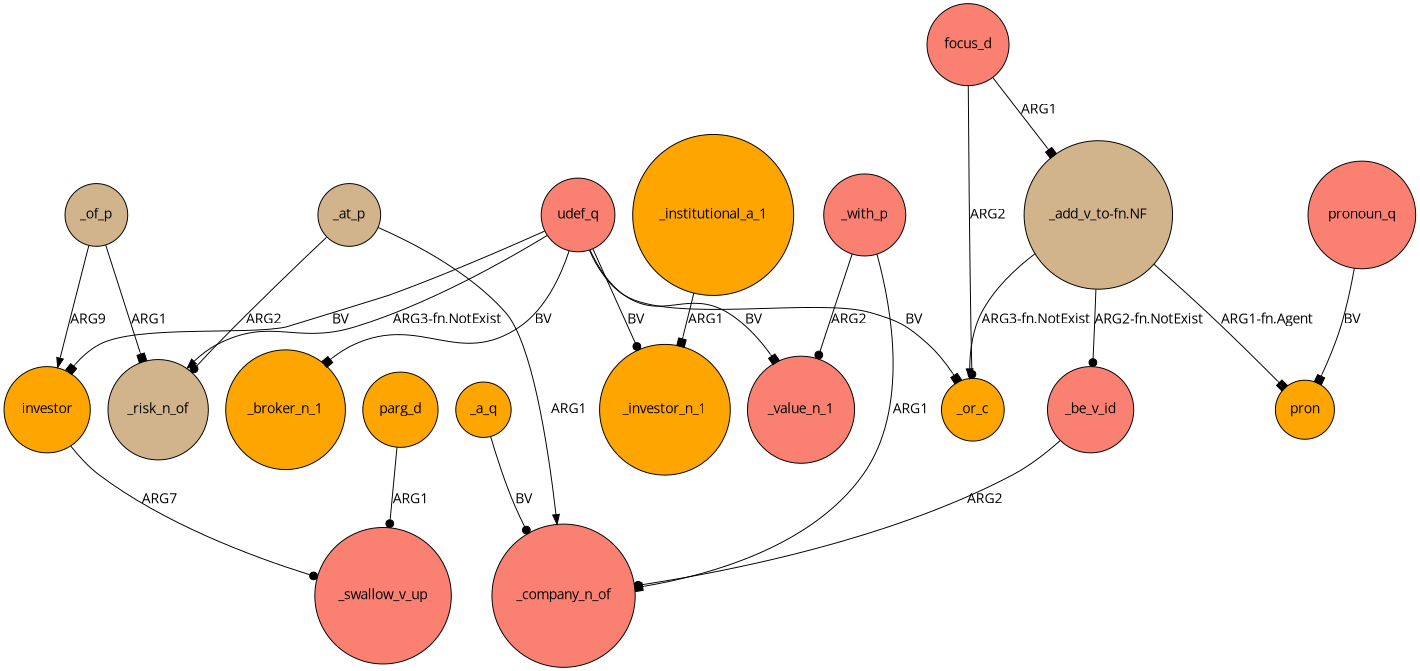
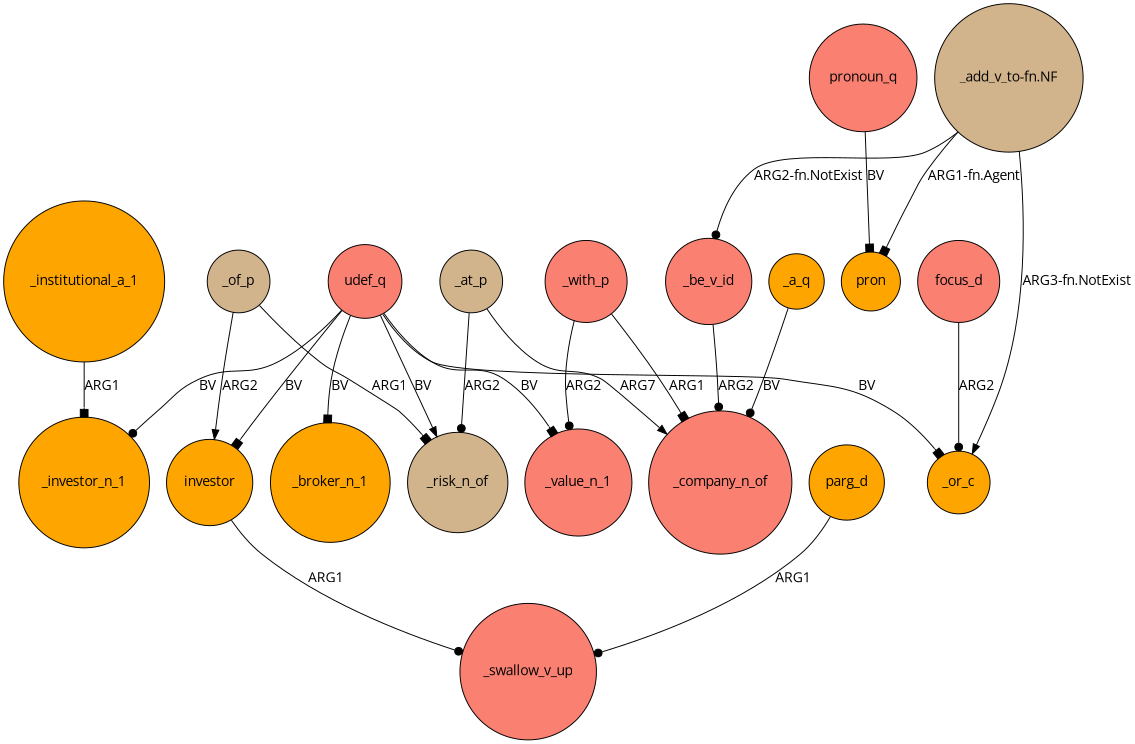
(1020, 113) -> none
(88, 320) -> (240, 386)
(447, 320) -> (423, 386)
(569, 410) -> (638, 386)
(160, 500) -> (326, 579)
